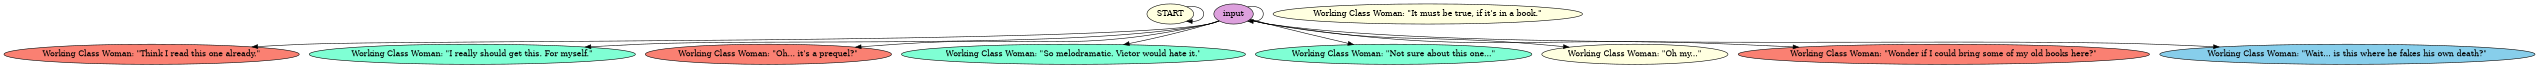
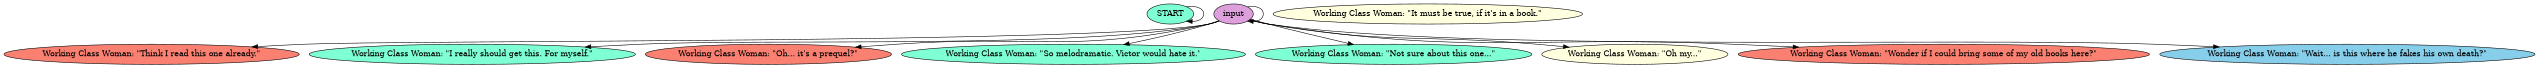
(1170, 14) -> (1170, 14)
